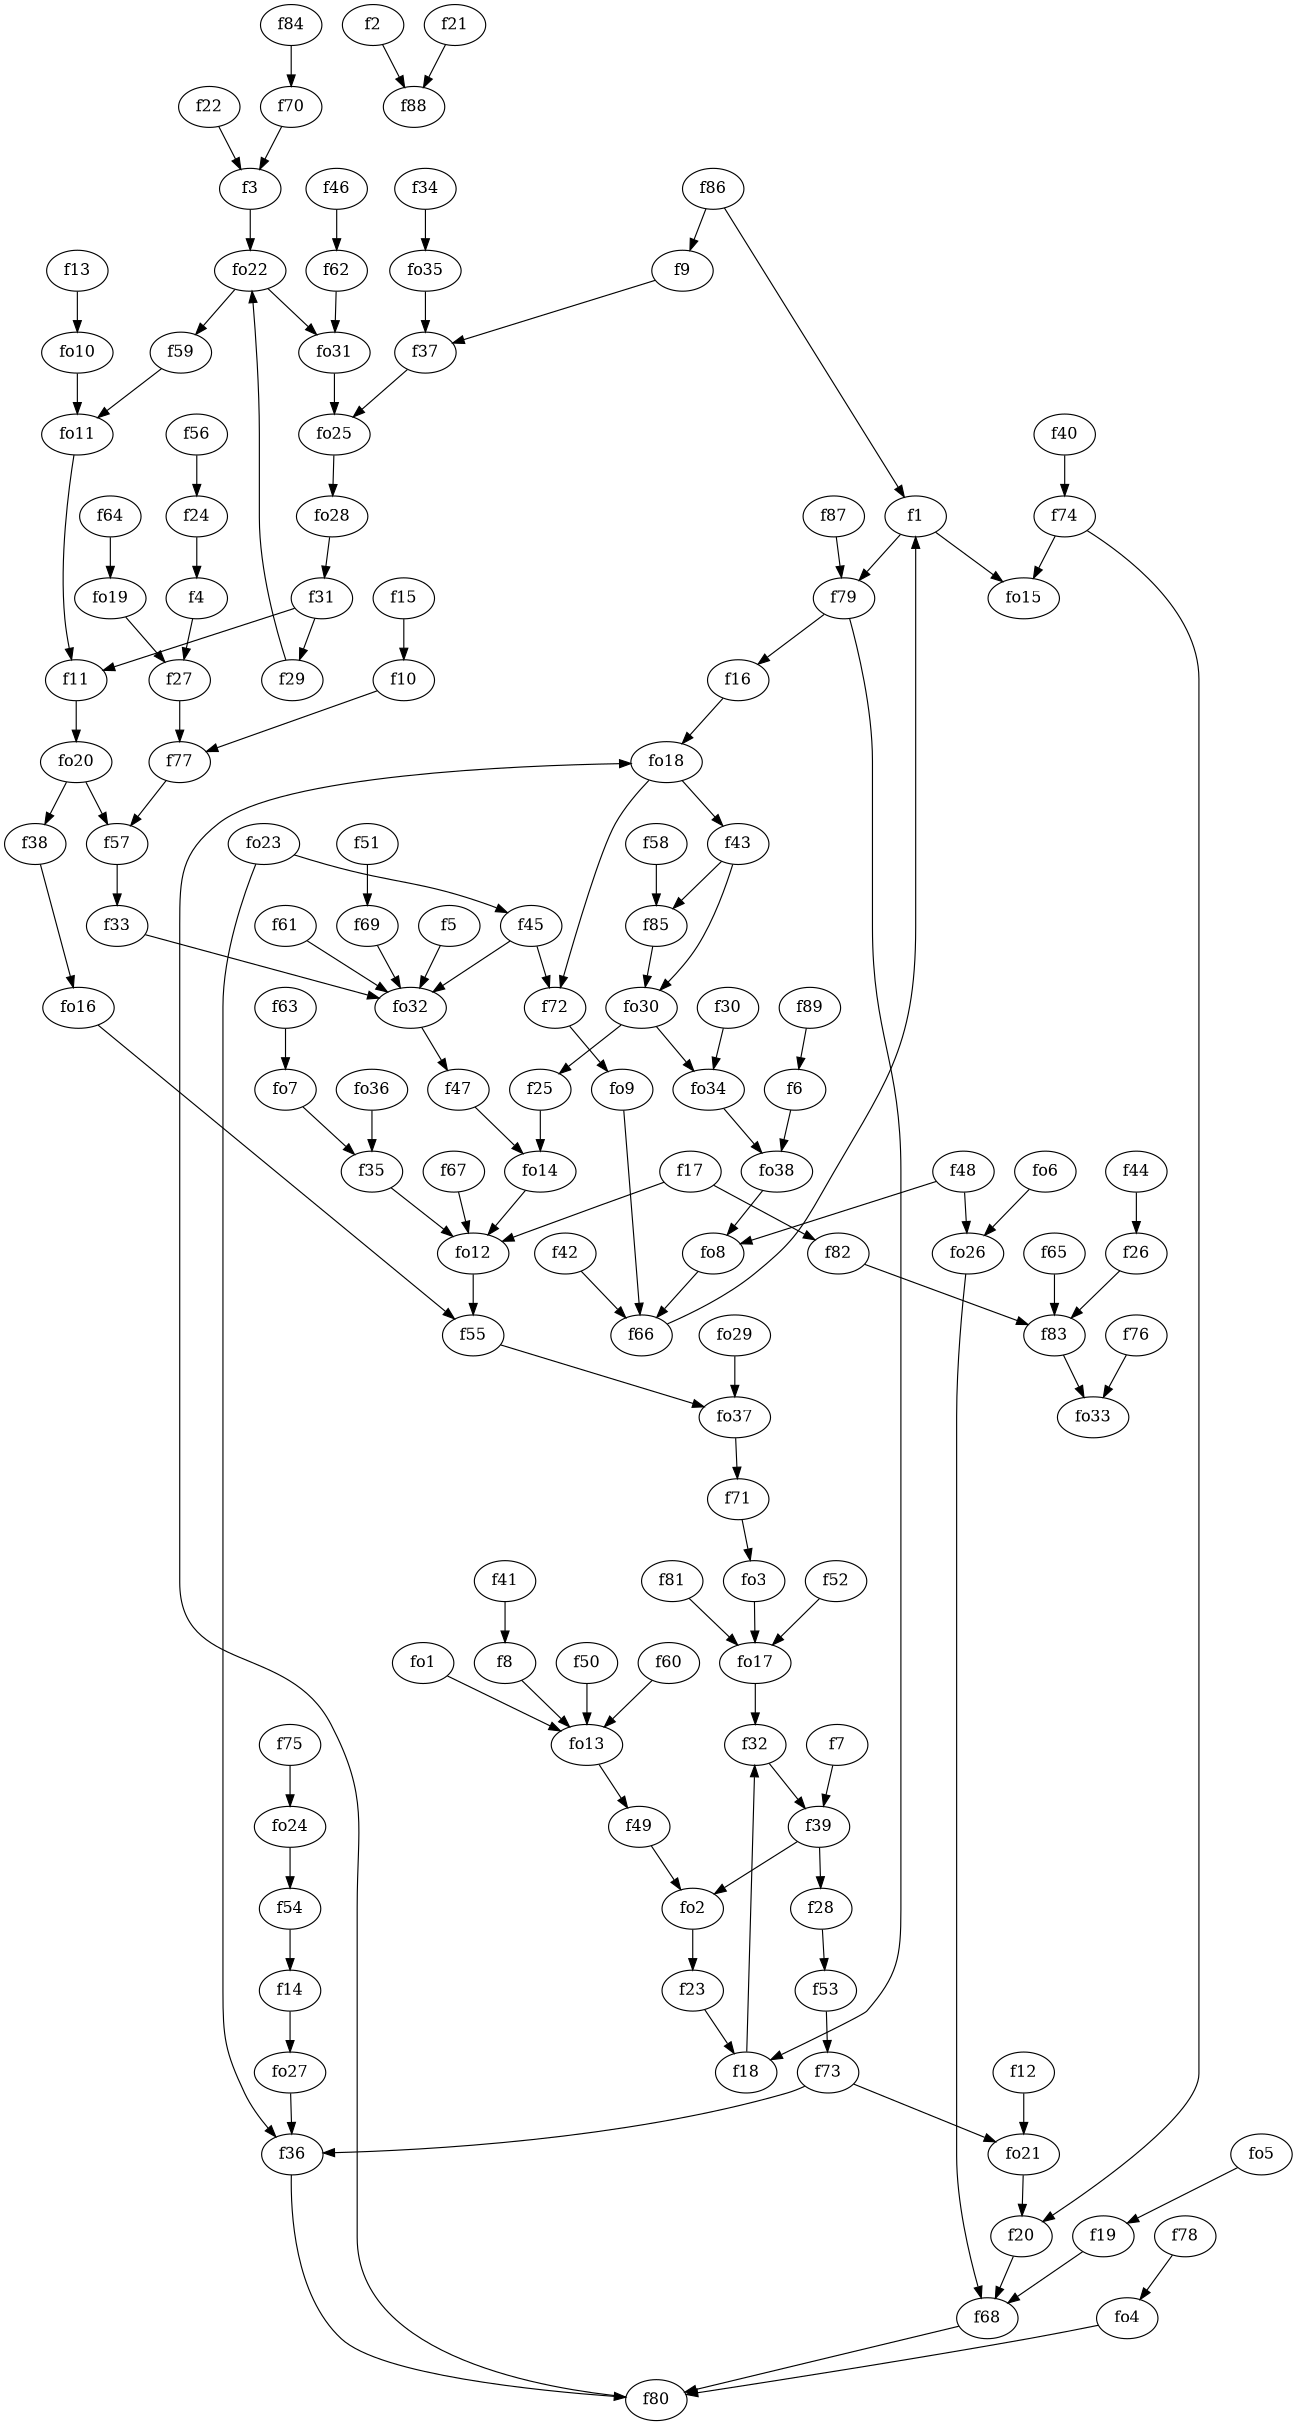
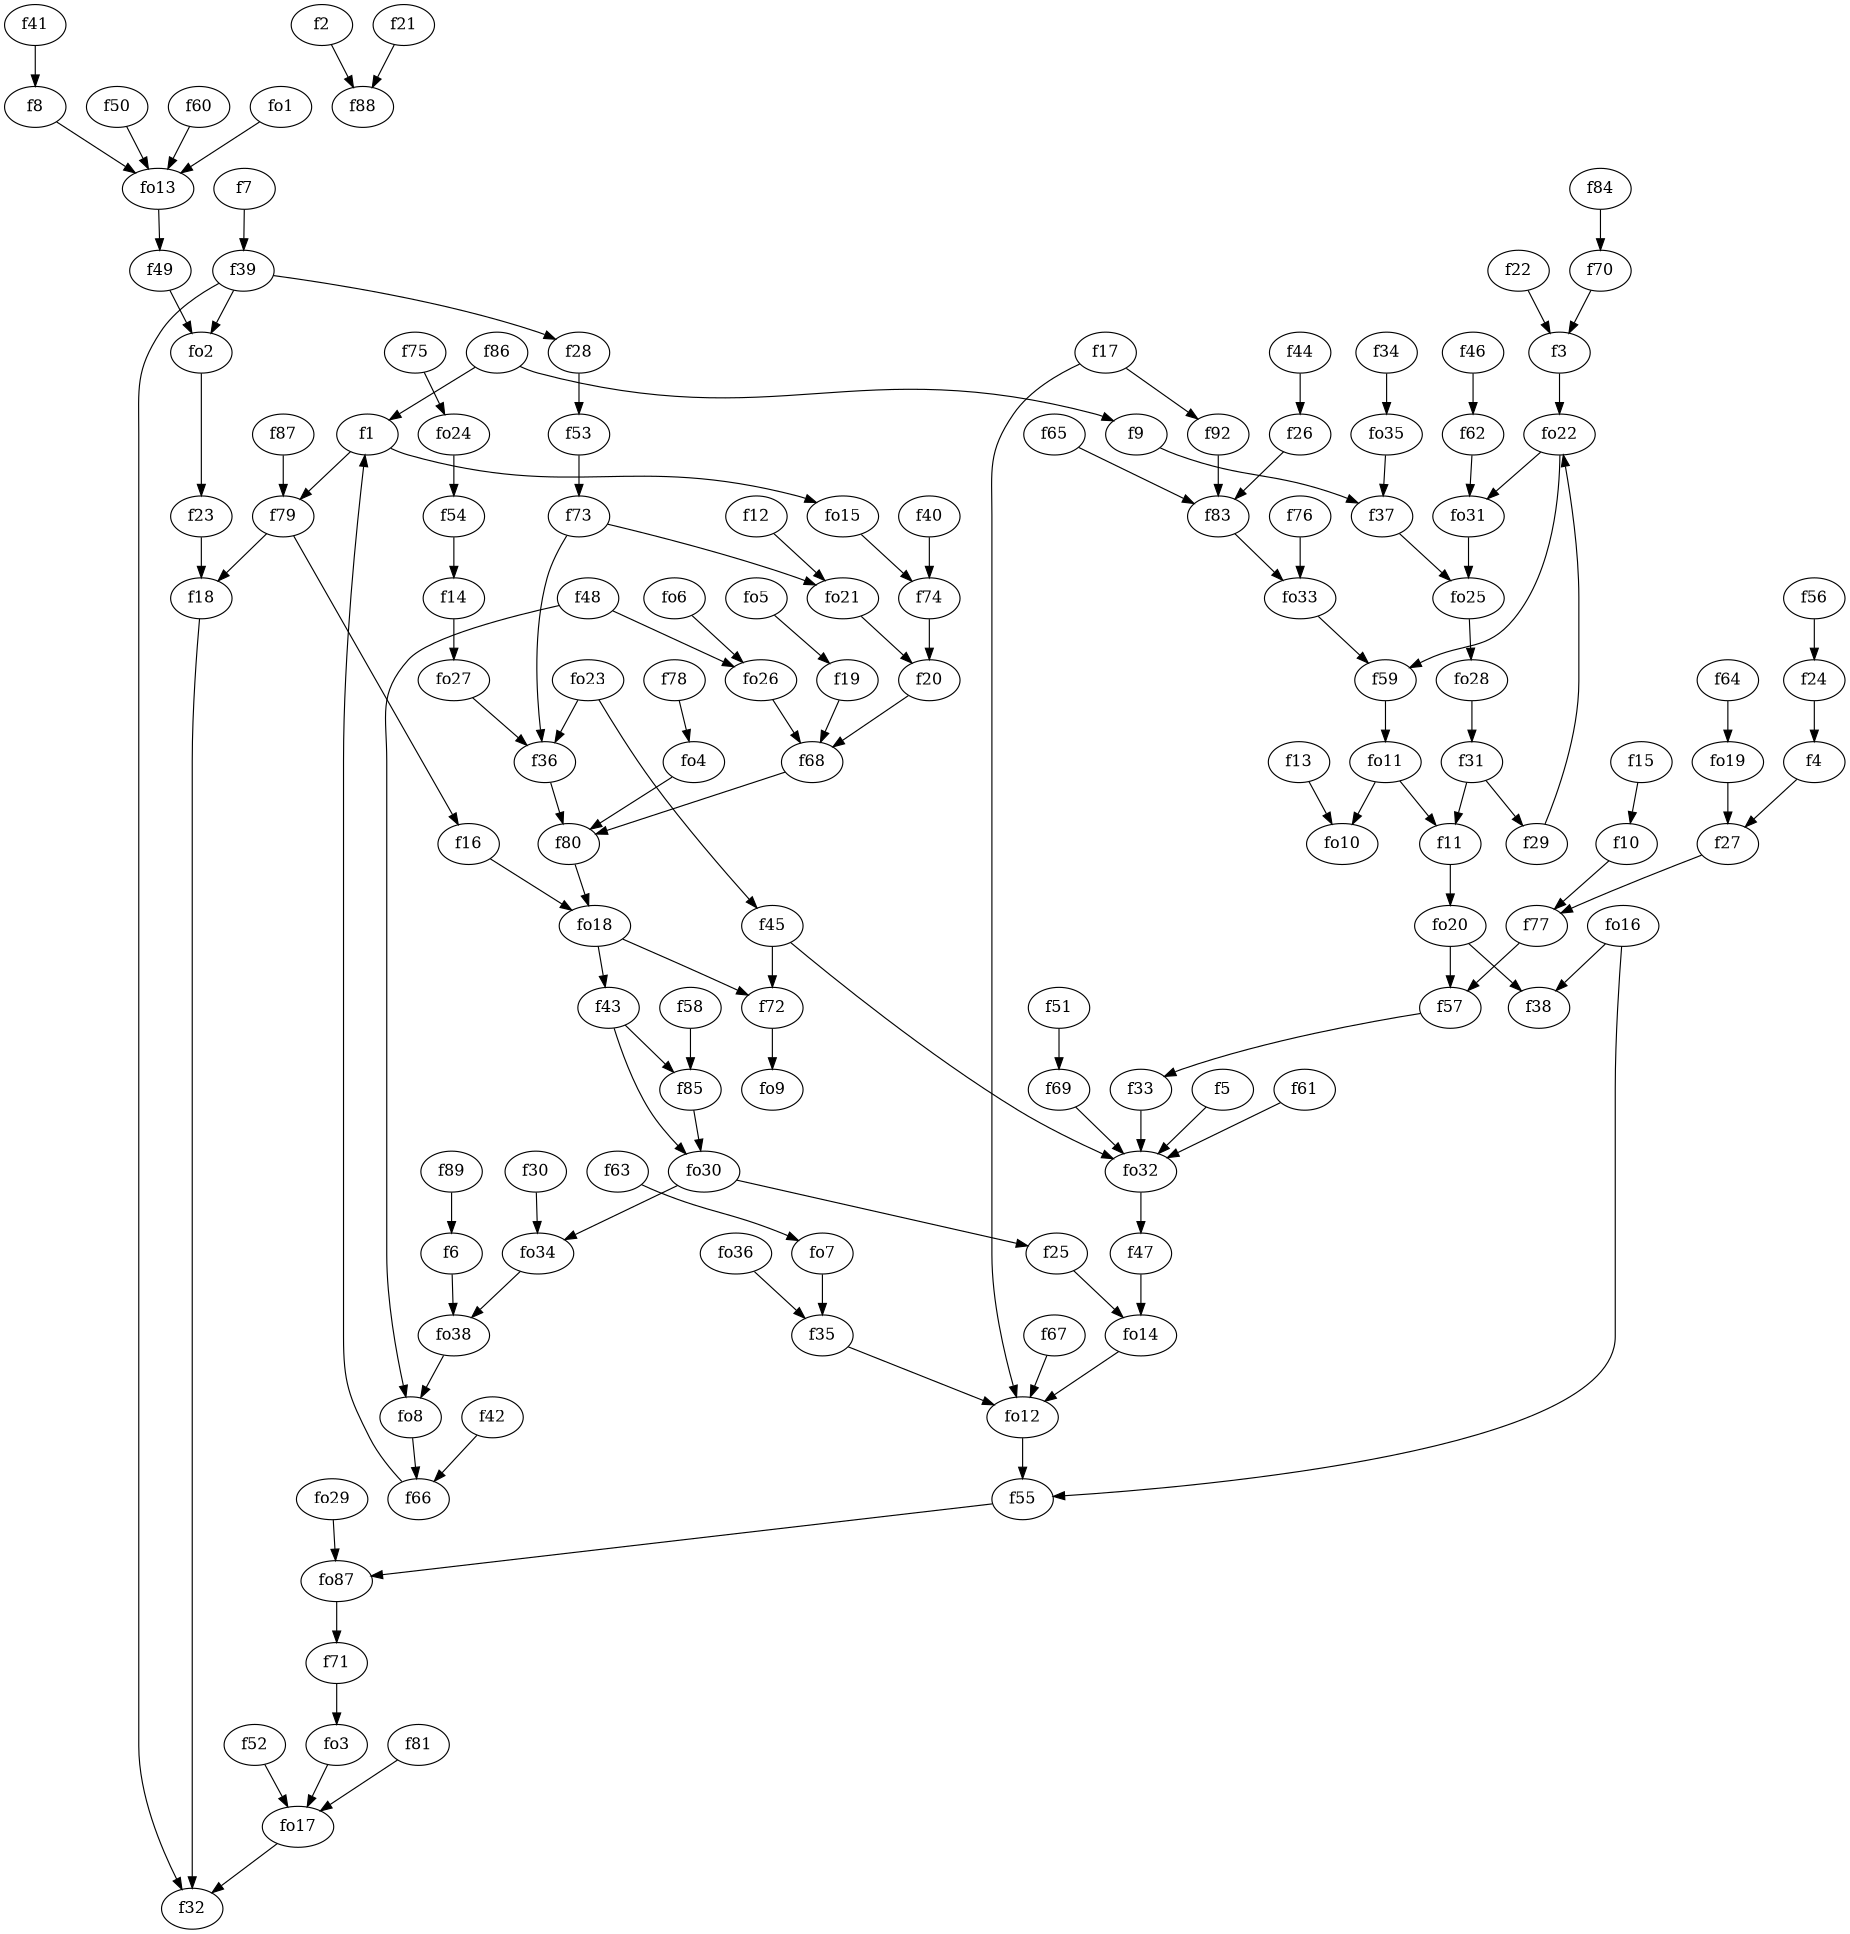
(77, 388) -> (1367, 798)
(1047, 552) -> (882, 554)
none -> (1339, 636)
(55, 920) -> (1585, 963)
(631, 1207) -> none
(838, 1254) -> (1218, 435)
(735, 1417) -> (337, 1581)
(784, 1781) -> (139, 1068)
